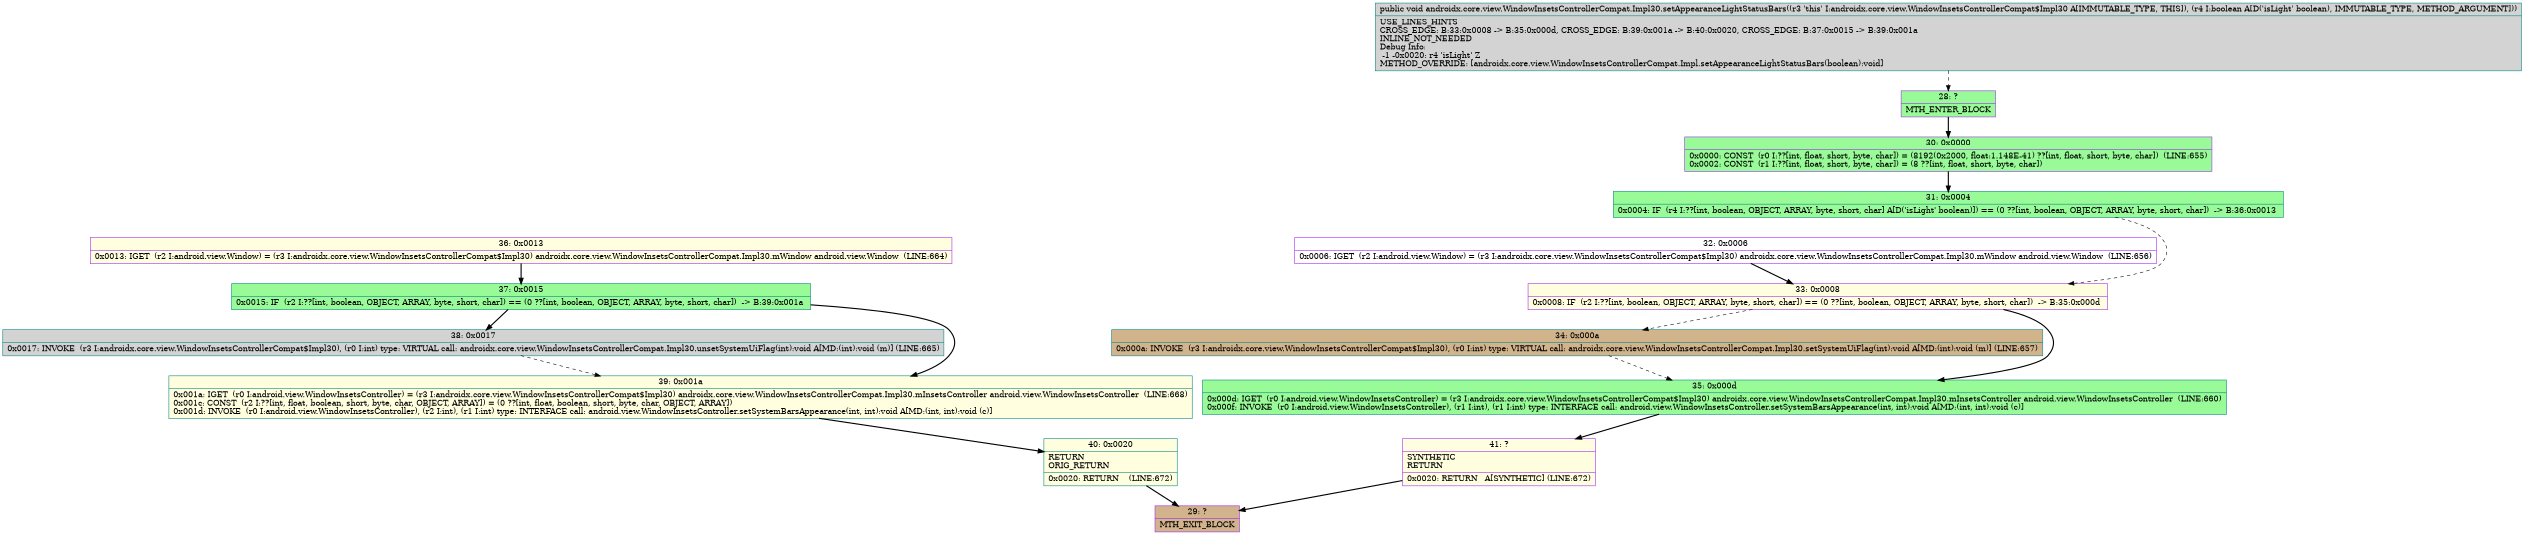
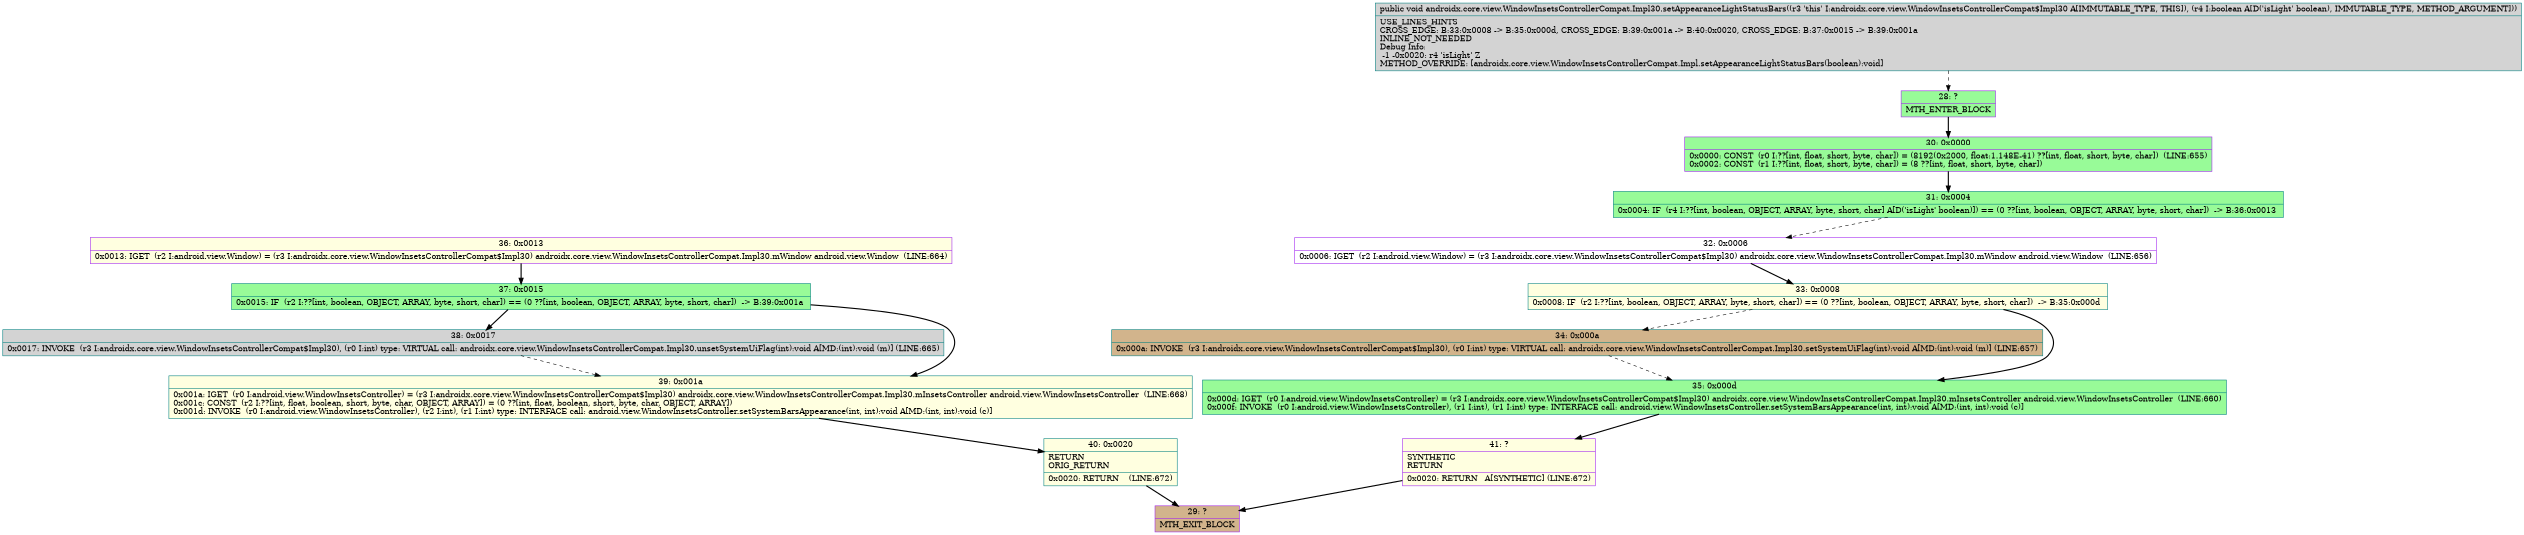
(2157, 267) -> (1840, 227)
(1818, 297) -> (1818, 297)
